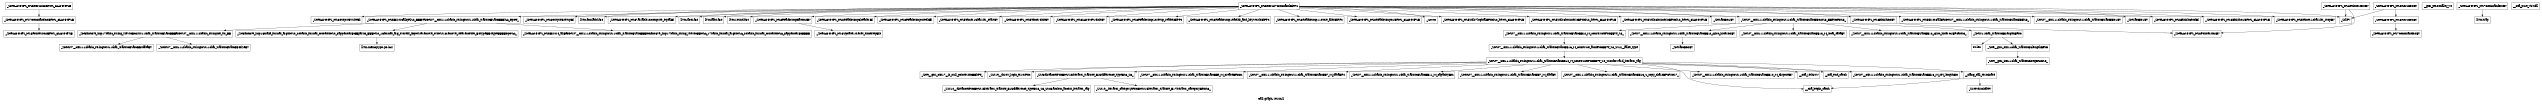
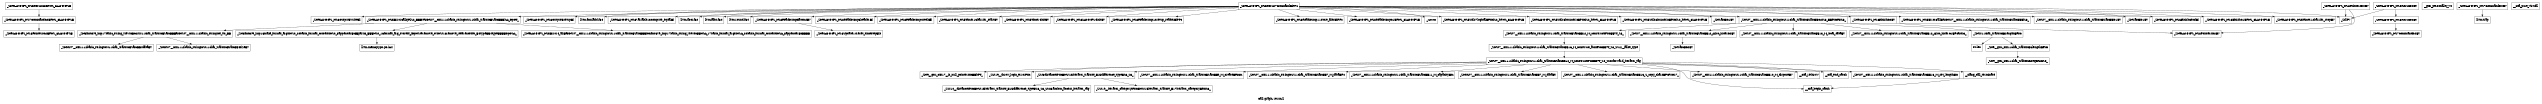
(1229, 20) -> none
(1980, 89) -> none
